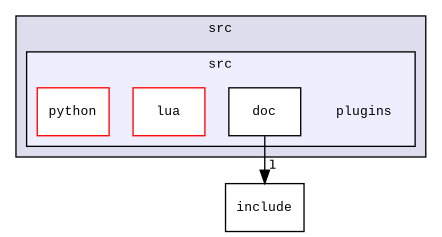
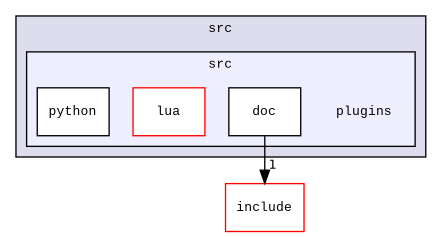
(73, 112) -> (73, 112)
(265, 208) -> (265, 208)
